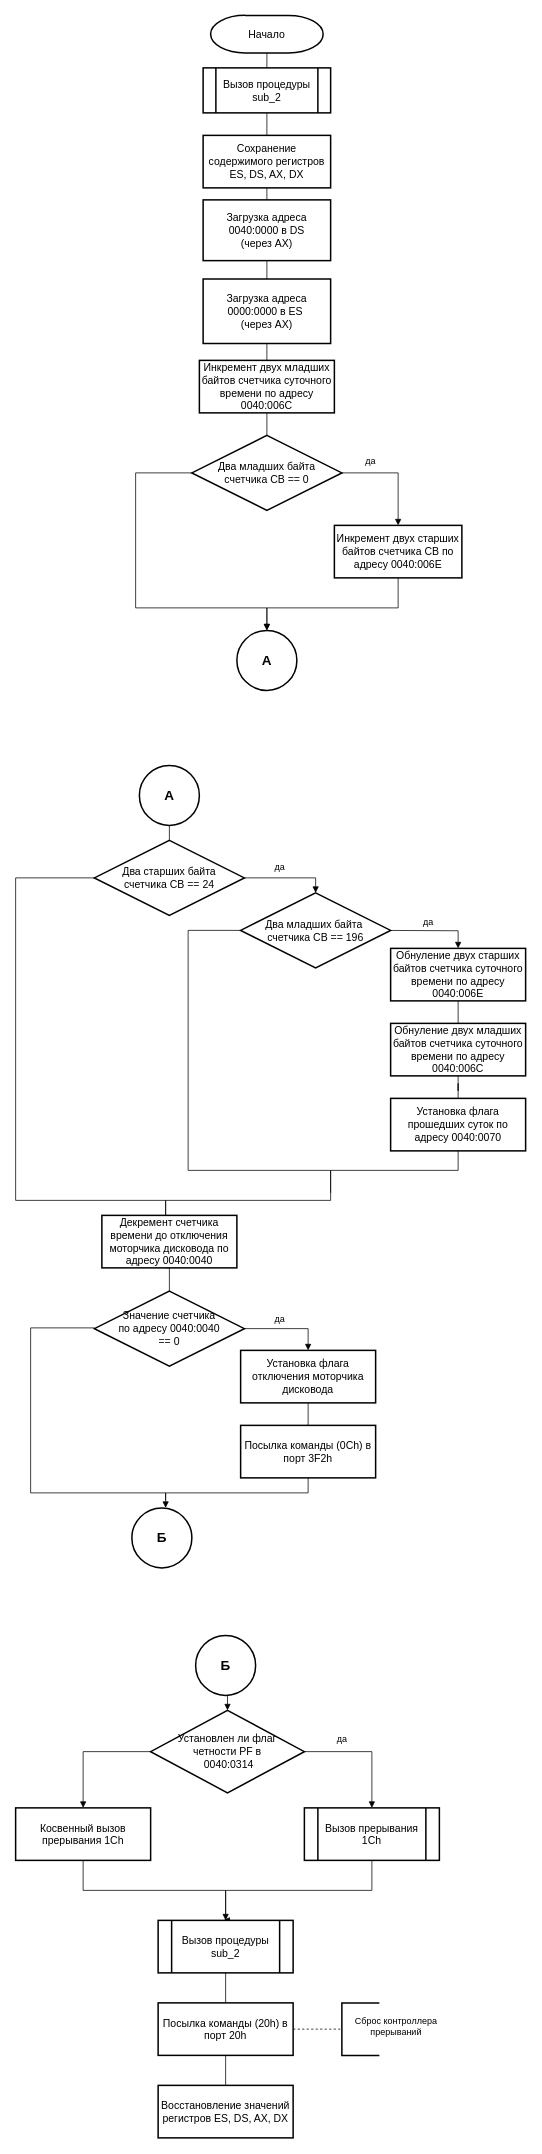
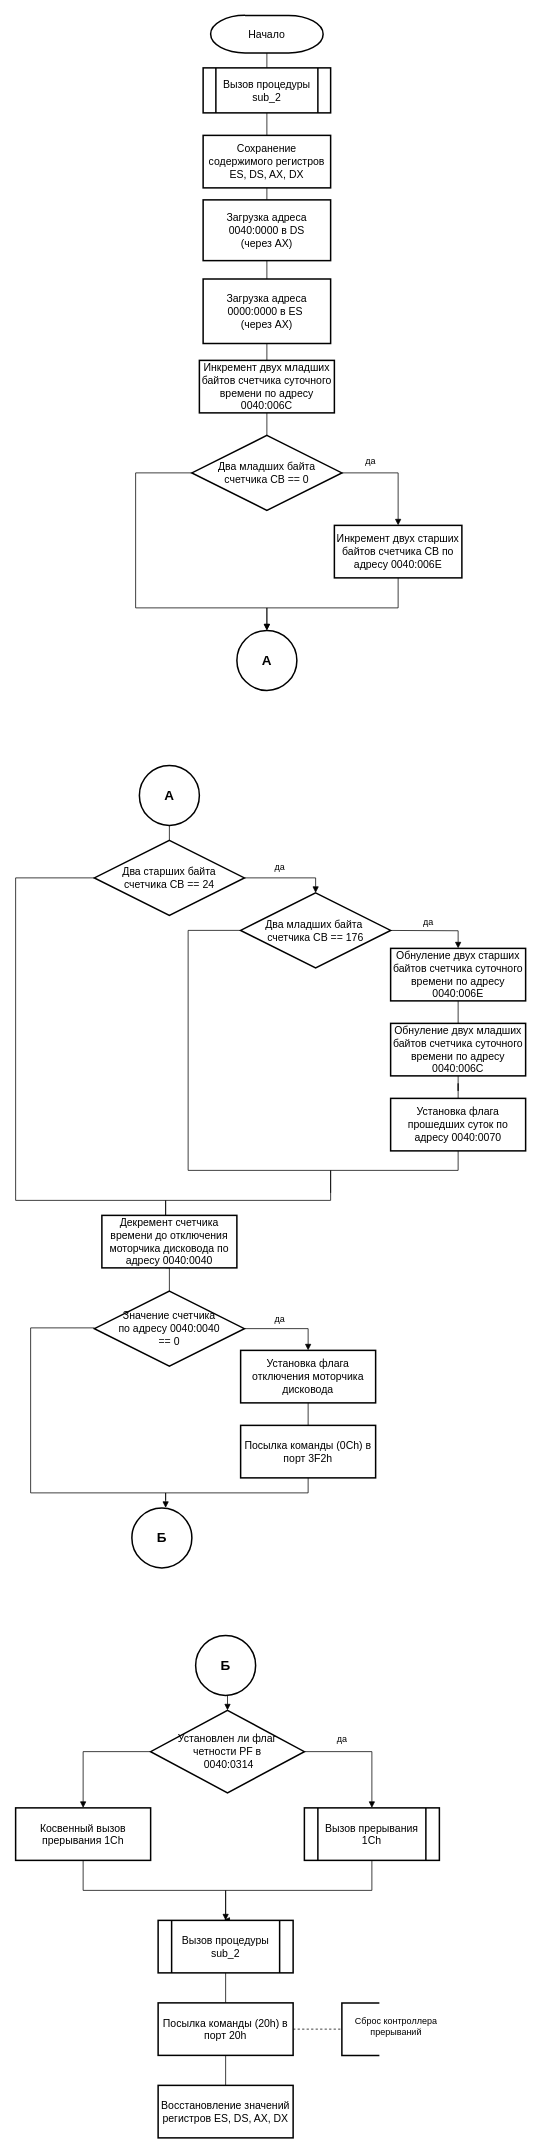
(315, 930) -> (315, 930)
